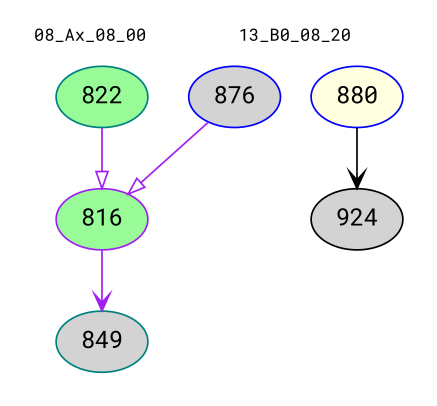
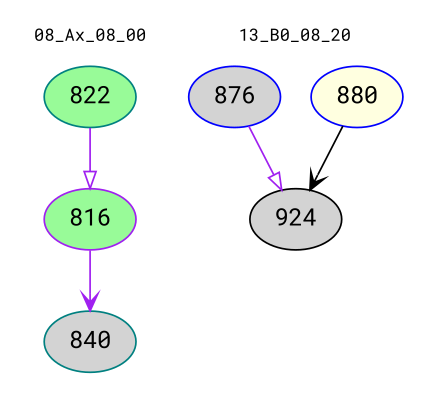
(186, 142) -> (261, 150)
(102, 342) -> (90, 342)
